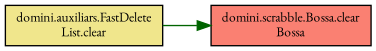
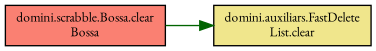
(180, 26) -> (183, 26)
